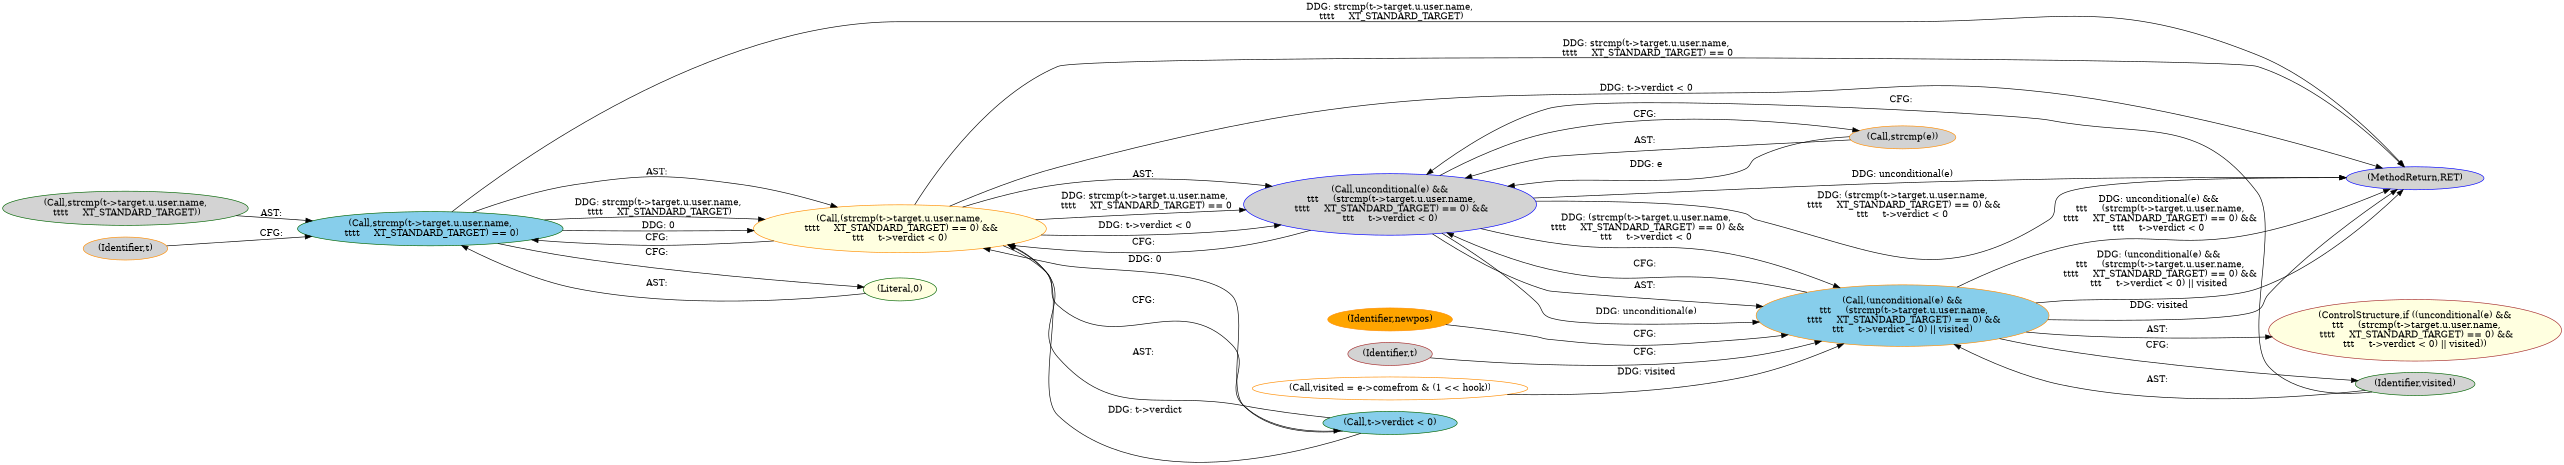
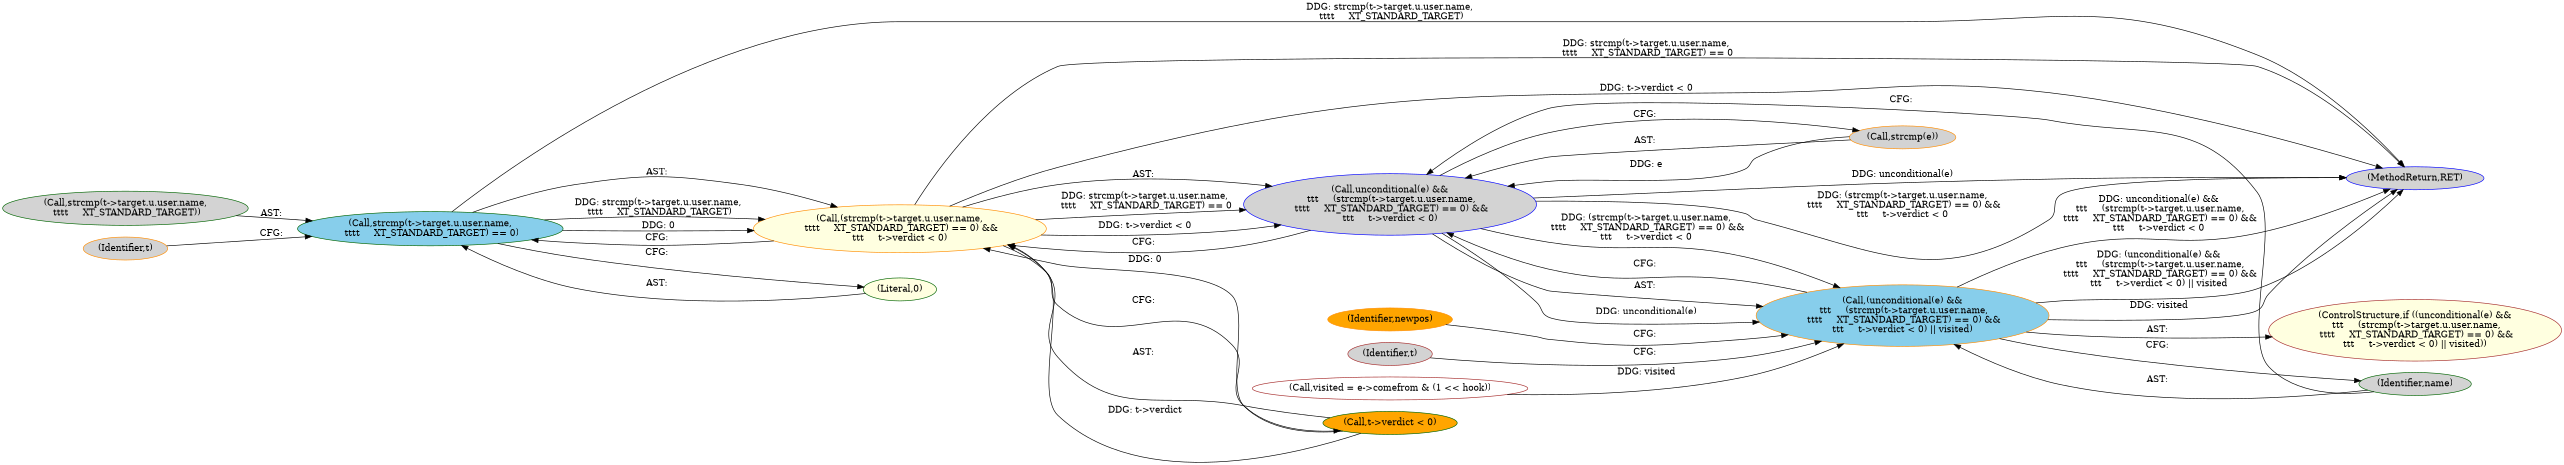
(2415, 384) -> (2415, 384)
(1390, 388) -> (1390, 388)
(1390, 423) -> (1390, 423)
